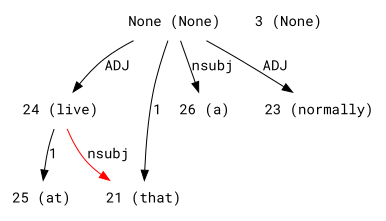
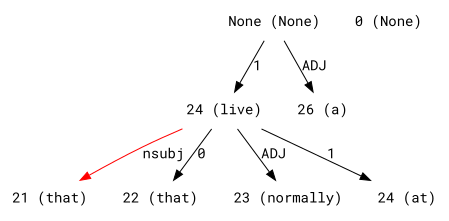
(289, 22) -> (389, 22)
(245, 63) -> (253, 151)
(117, 66) -> (258, 66)
(213, 66) -> (314, 66)
(151, 104) -> none
(42, 199) -> (407, 199)
none -> (161, 199)
